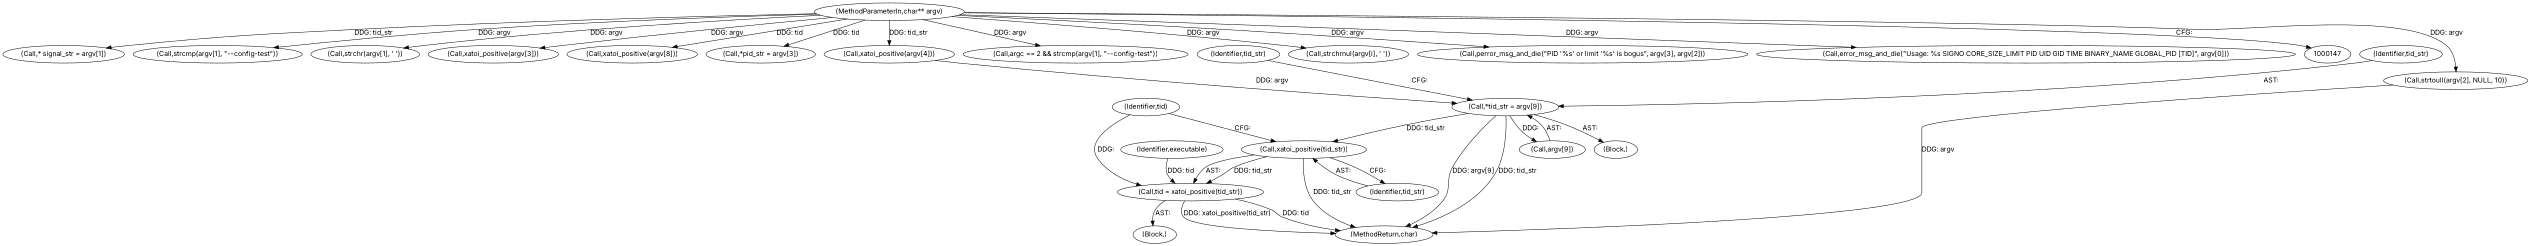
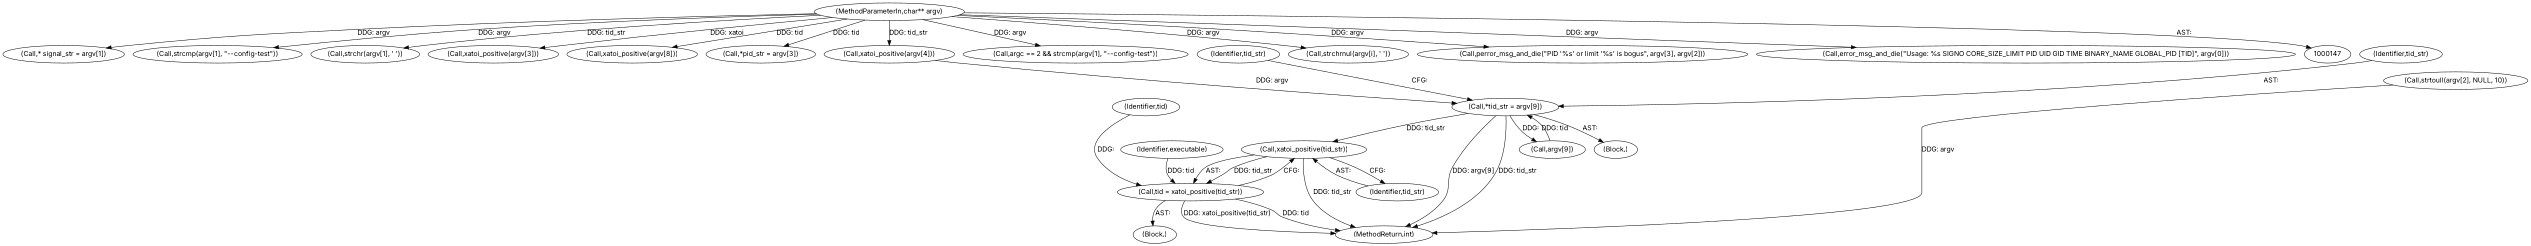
(1719, 20) -> none
(374, 33) -> (374, 33)
(607, 33) -> (607, 33)
(727, 33) -> (727, 33)
(2185, 33) -> (2185, 33)
(1220, 127) -> (1266, 177)
(1555, 128) -> (1555, 128)
(1384, 235) -> (1384, 235)
